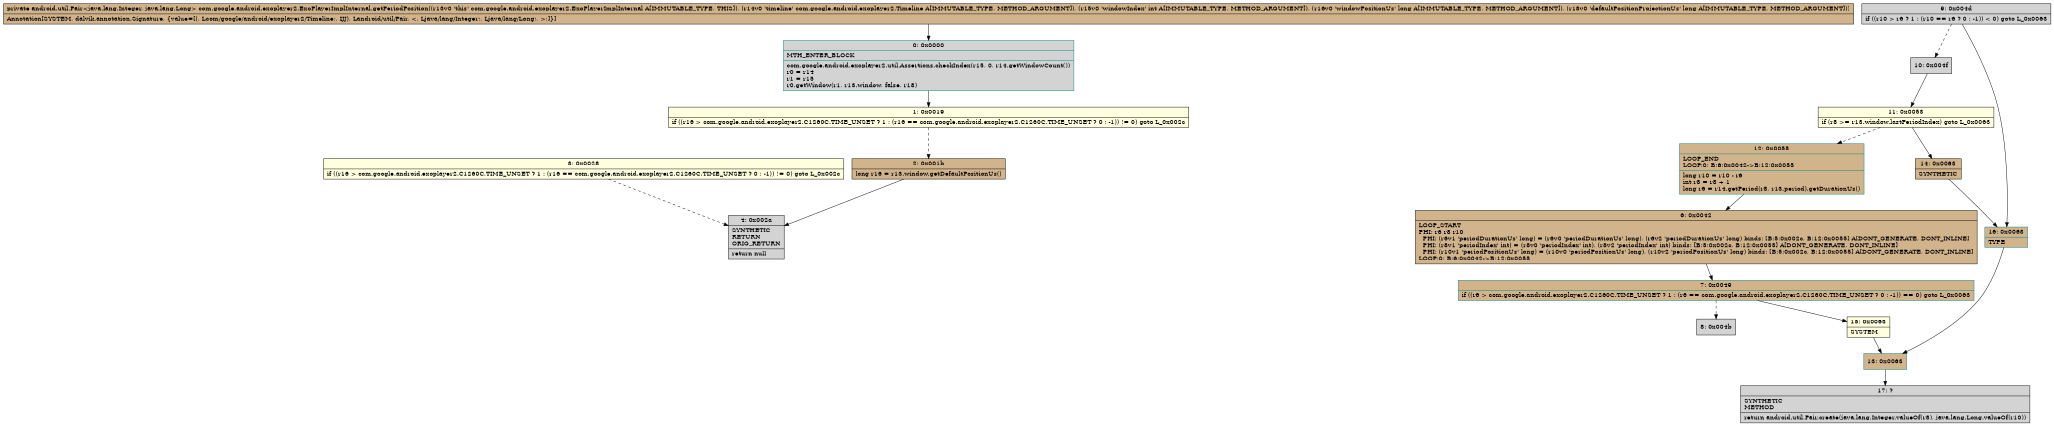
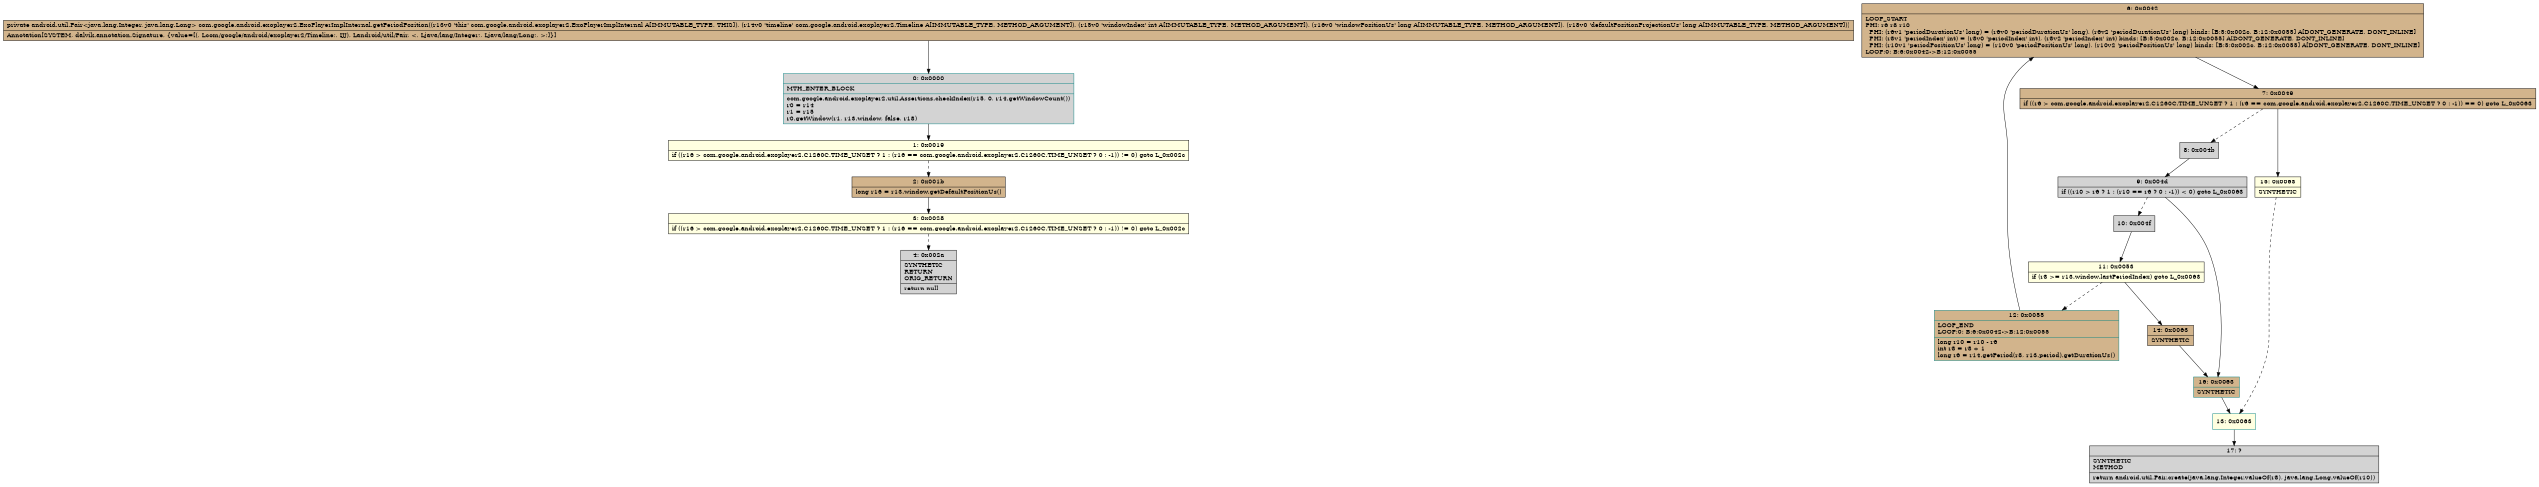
none -> (2179, 166)
(846, 202) -> (929, 203)
(1997, 242) -> (2217, 392)
(1716, 290) -> (2278, 99)
(1864, 332) -> (2278, 192)
(1876, 343) -> (2269, 306)
(1885, 362) -> (2234, 422)
